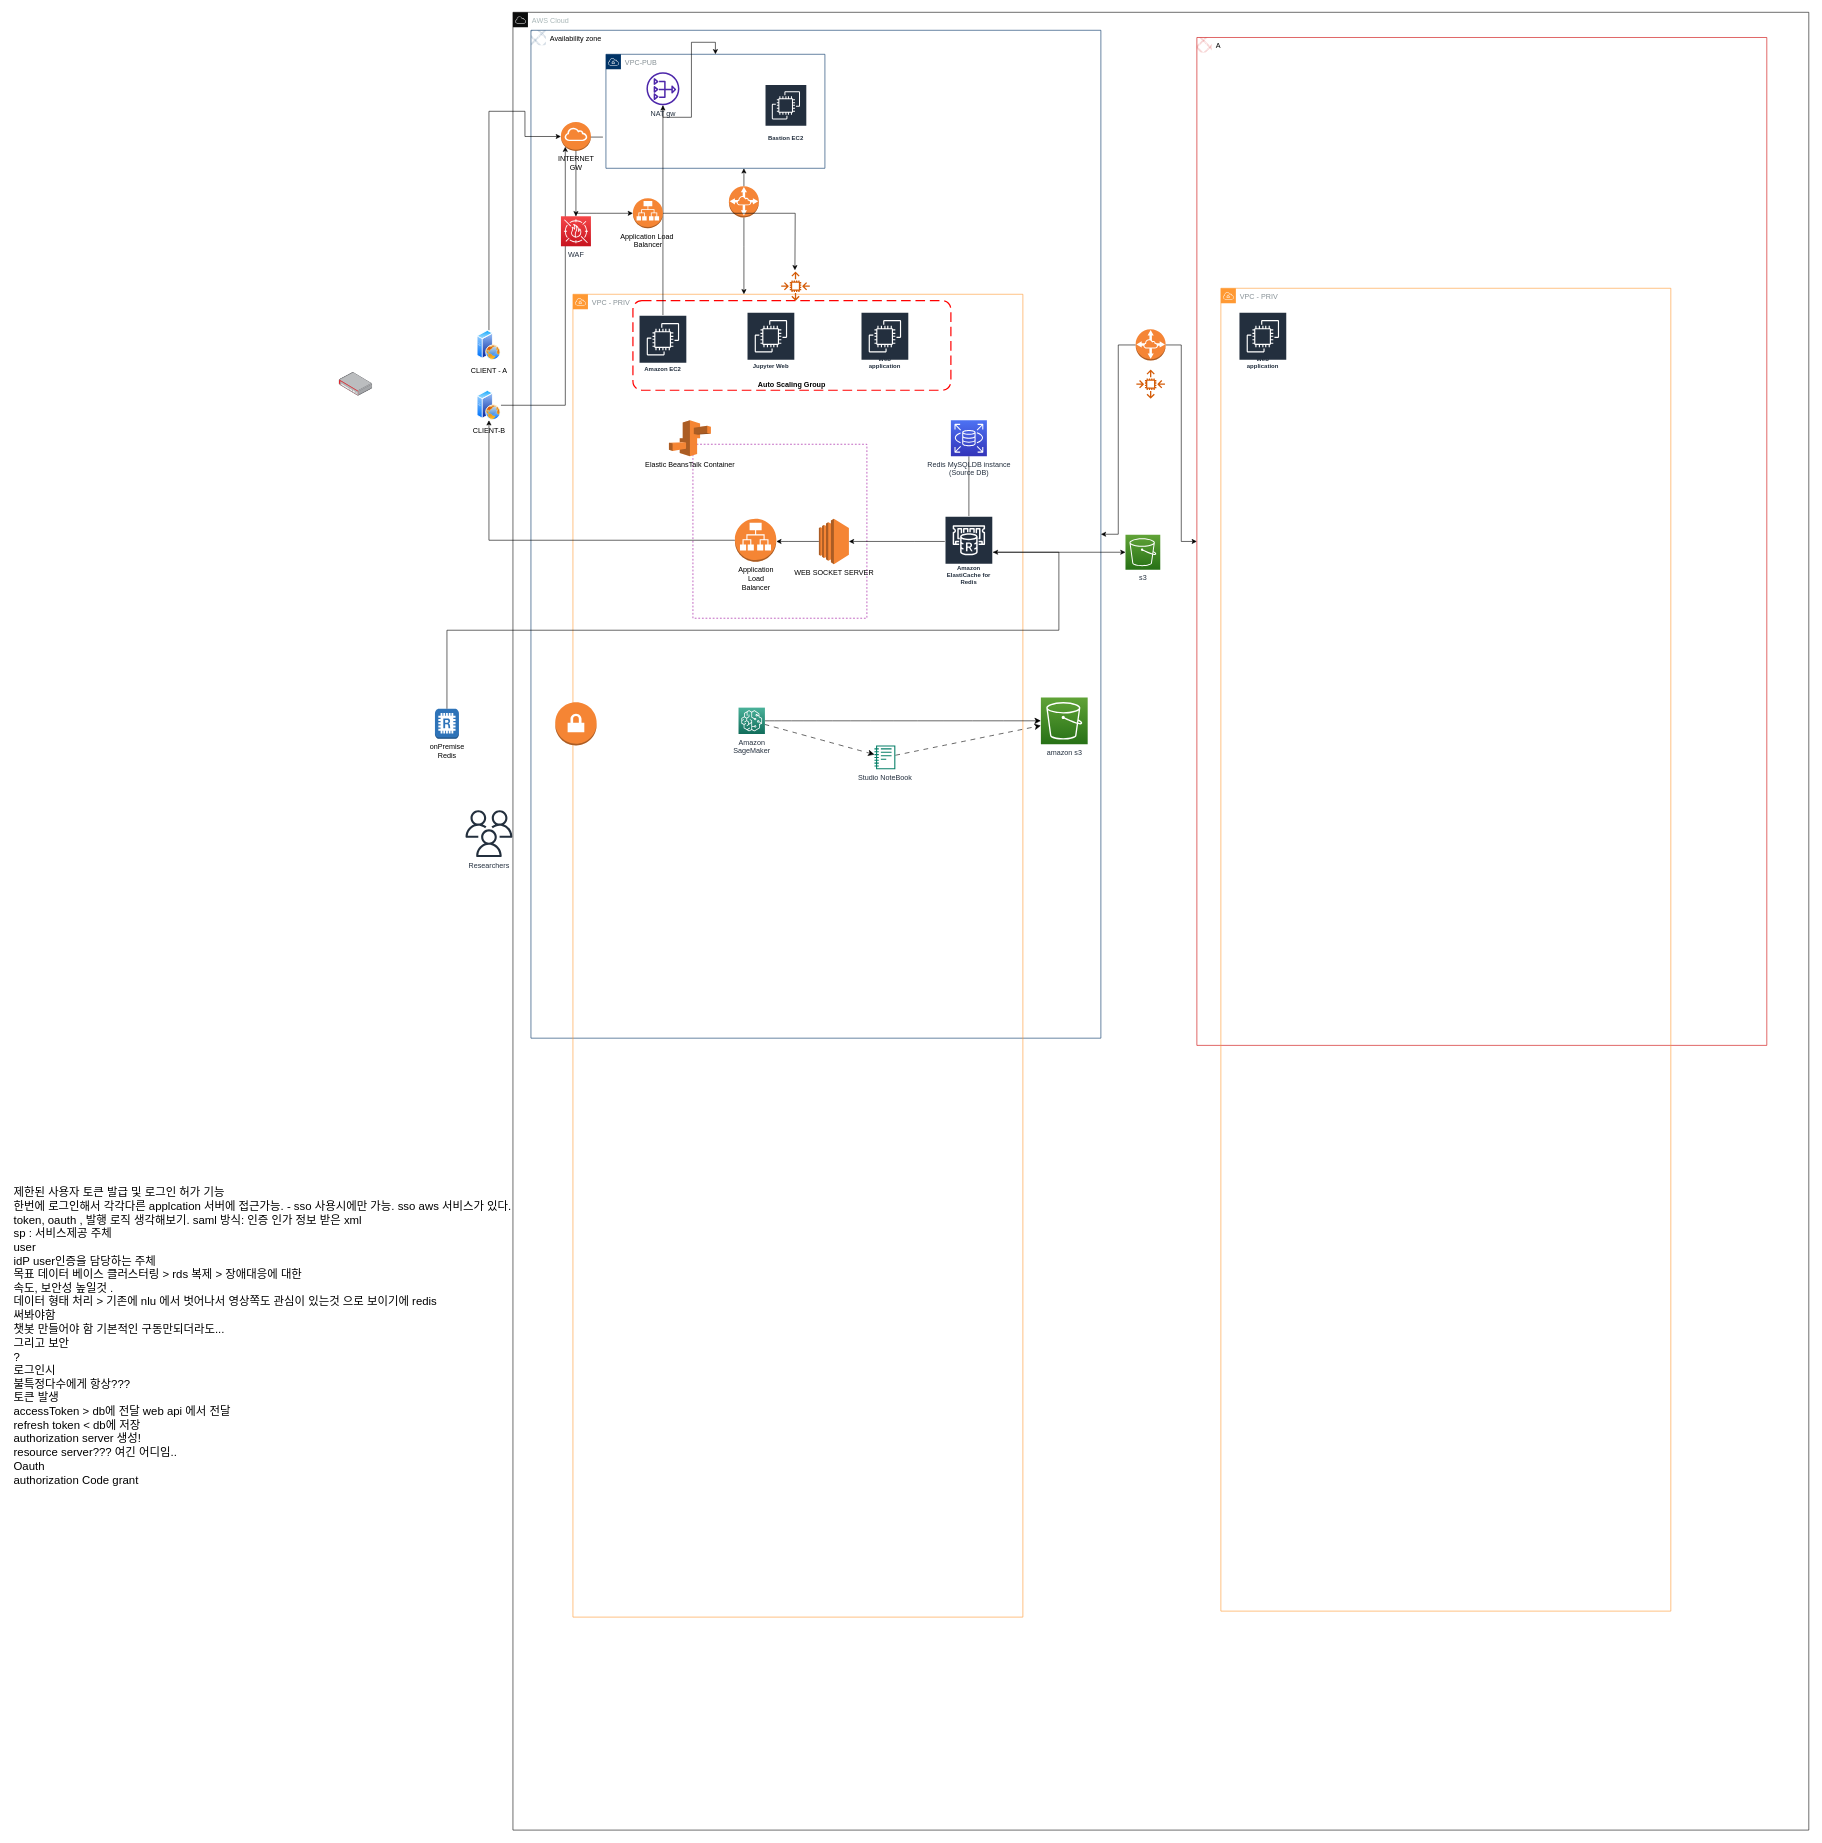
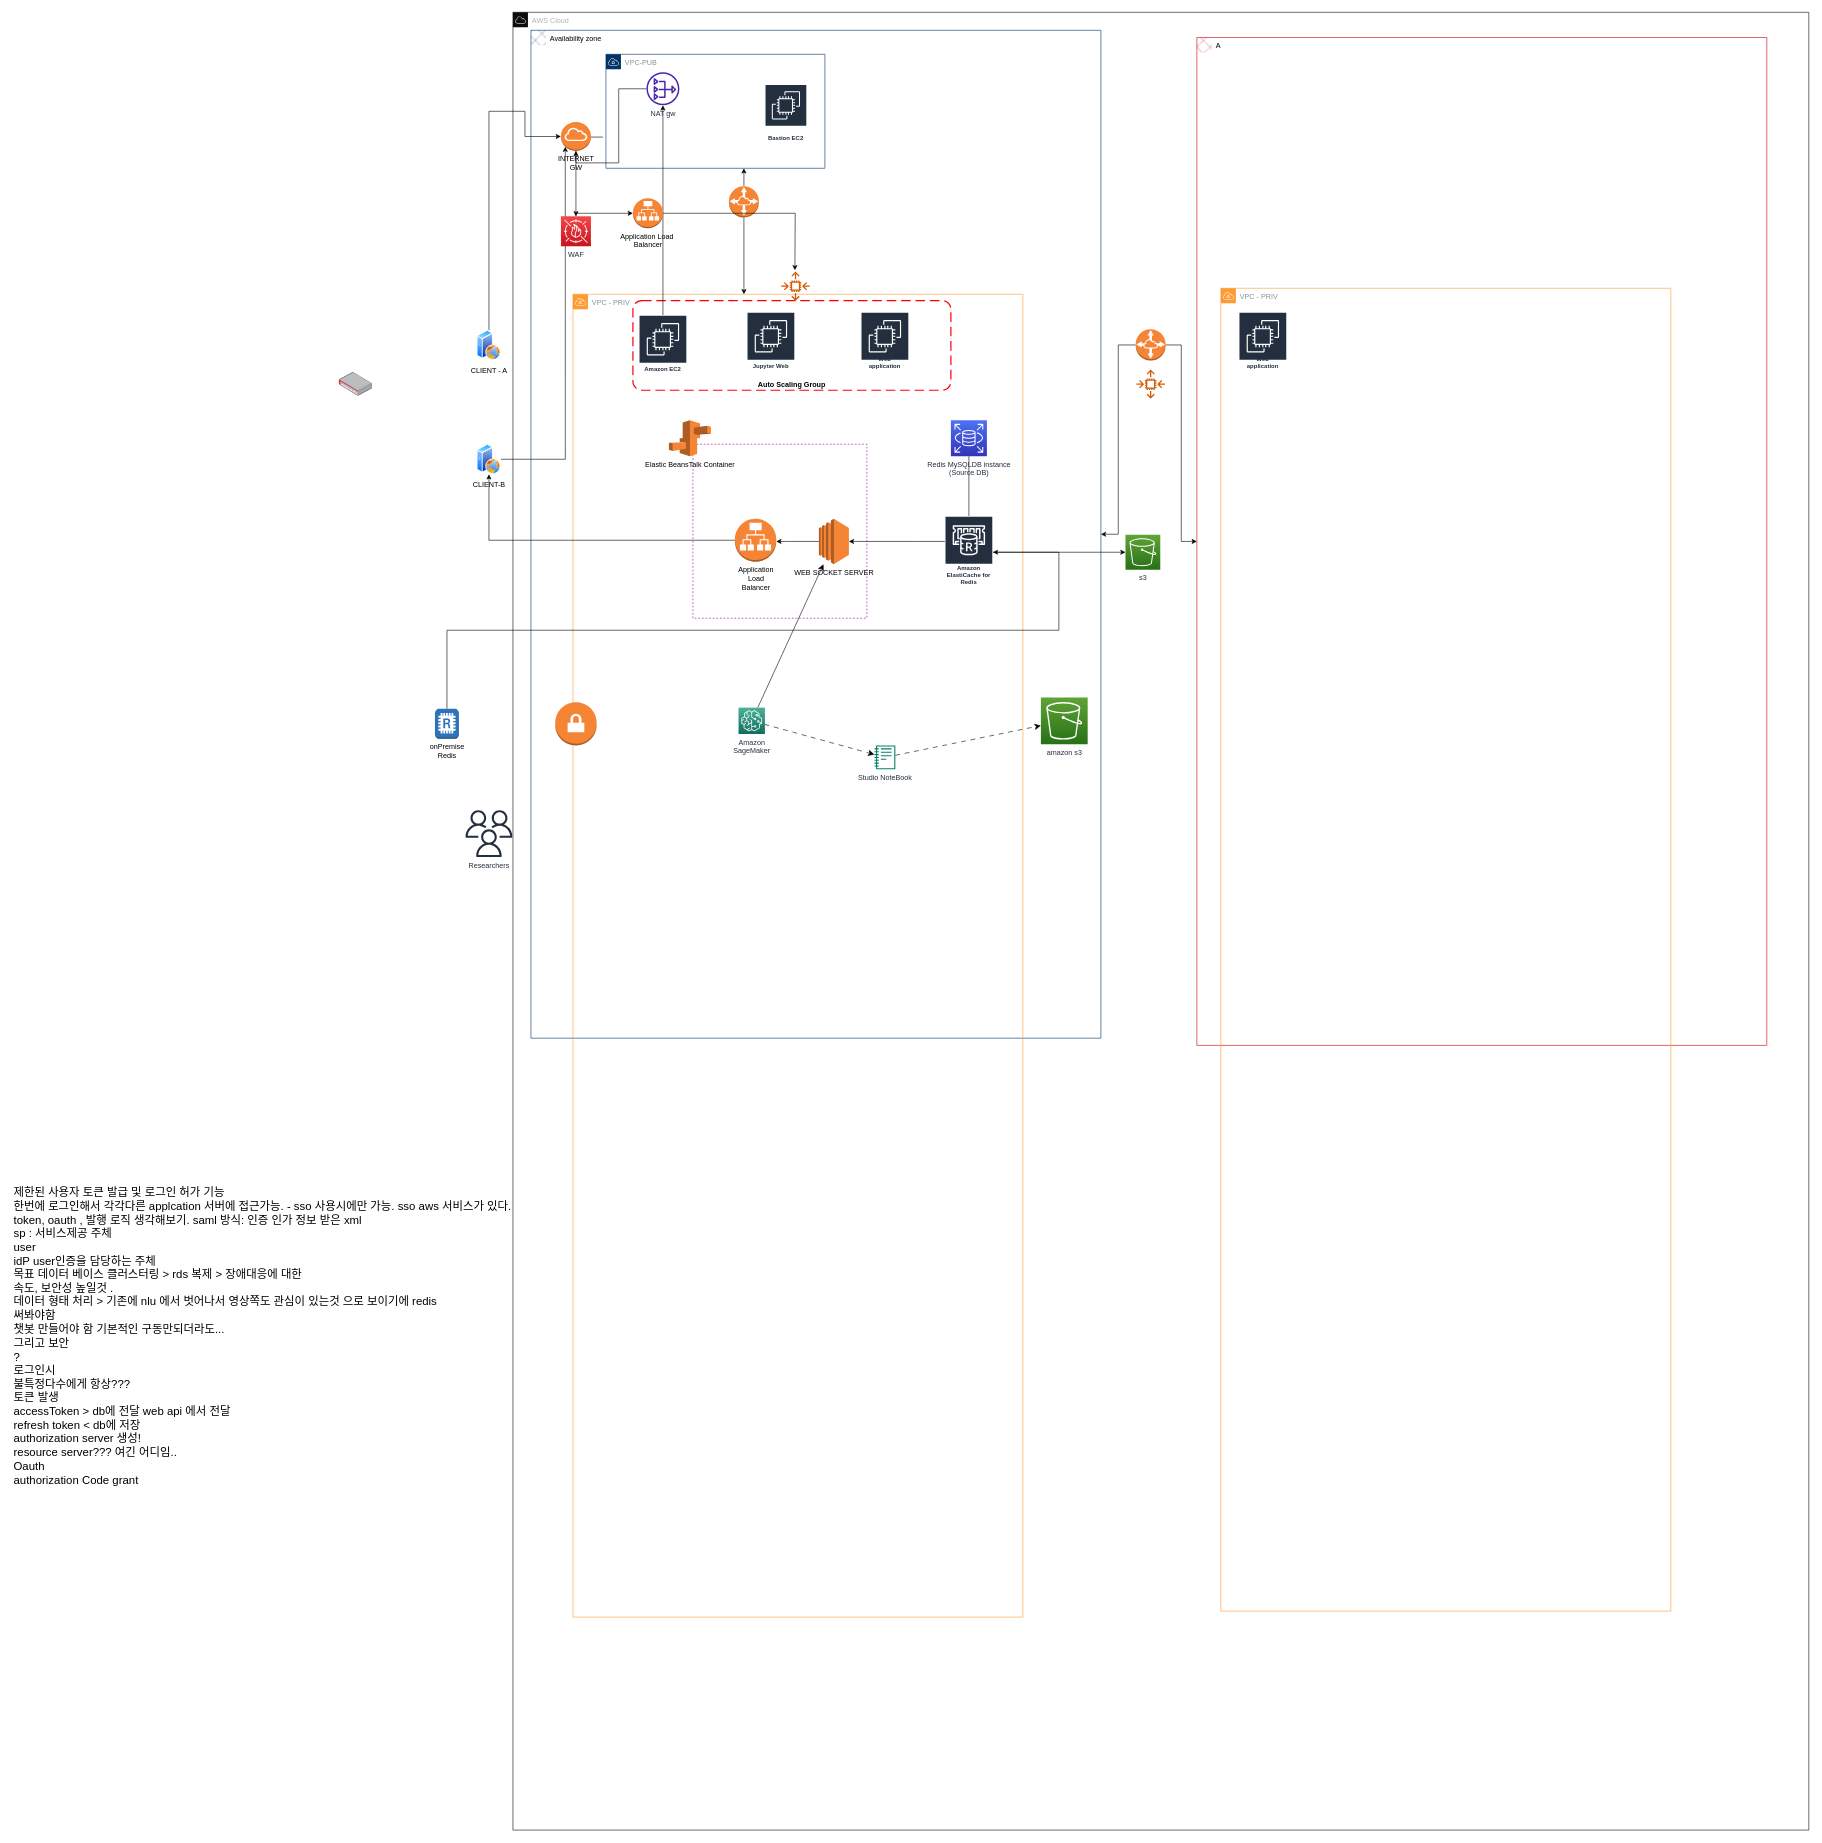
(691, 80) -> (618, 133)
(489, 405) -> (489, 459)
(1034, 721) -> (791, 636)
